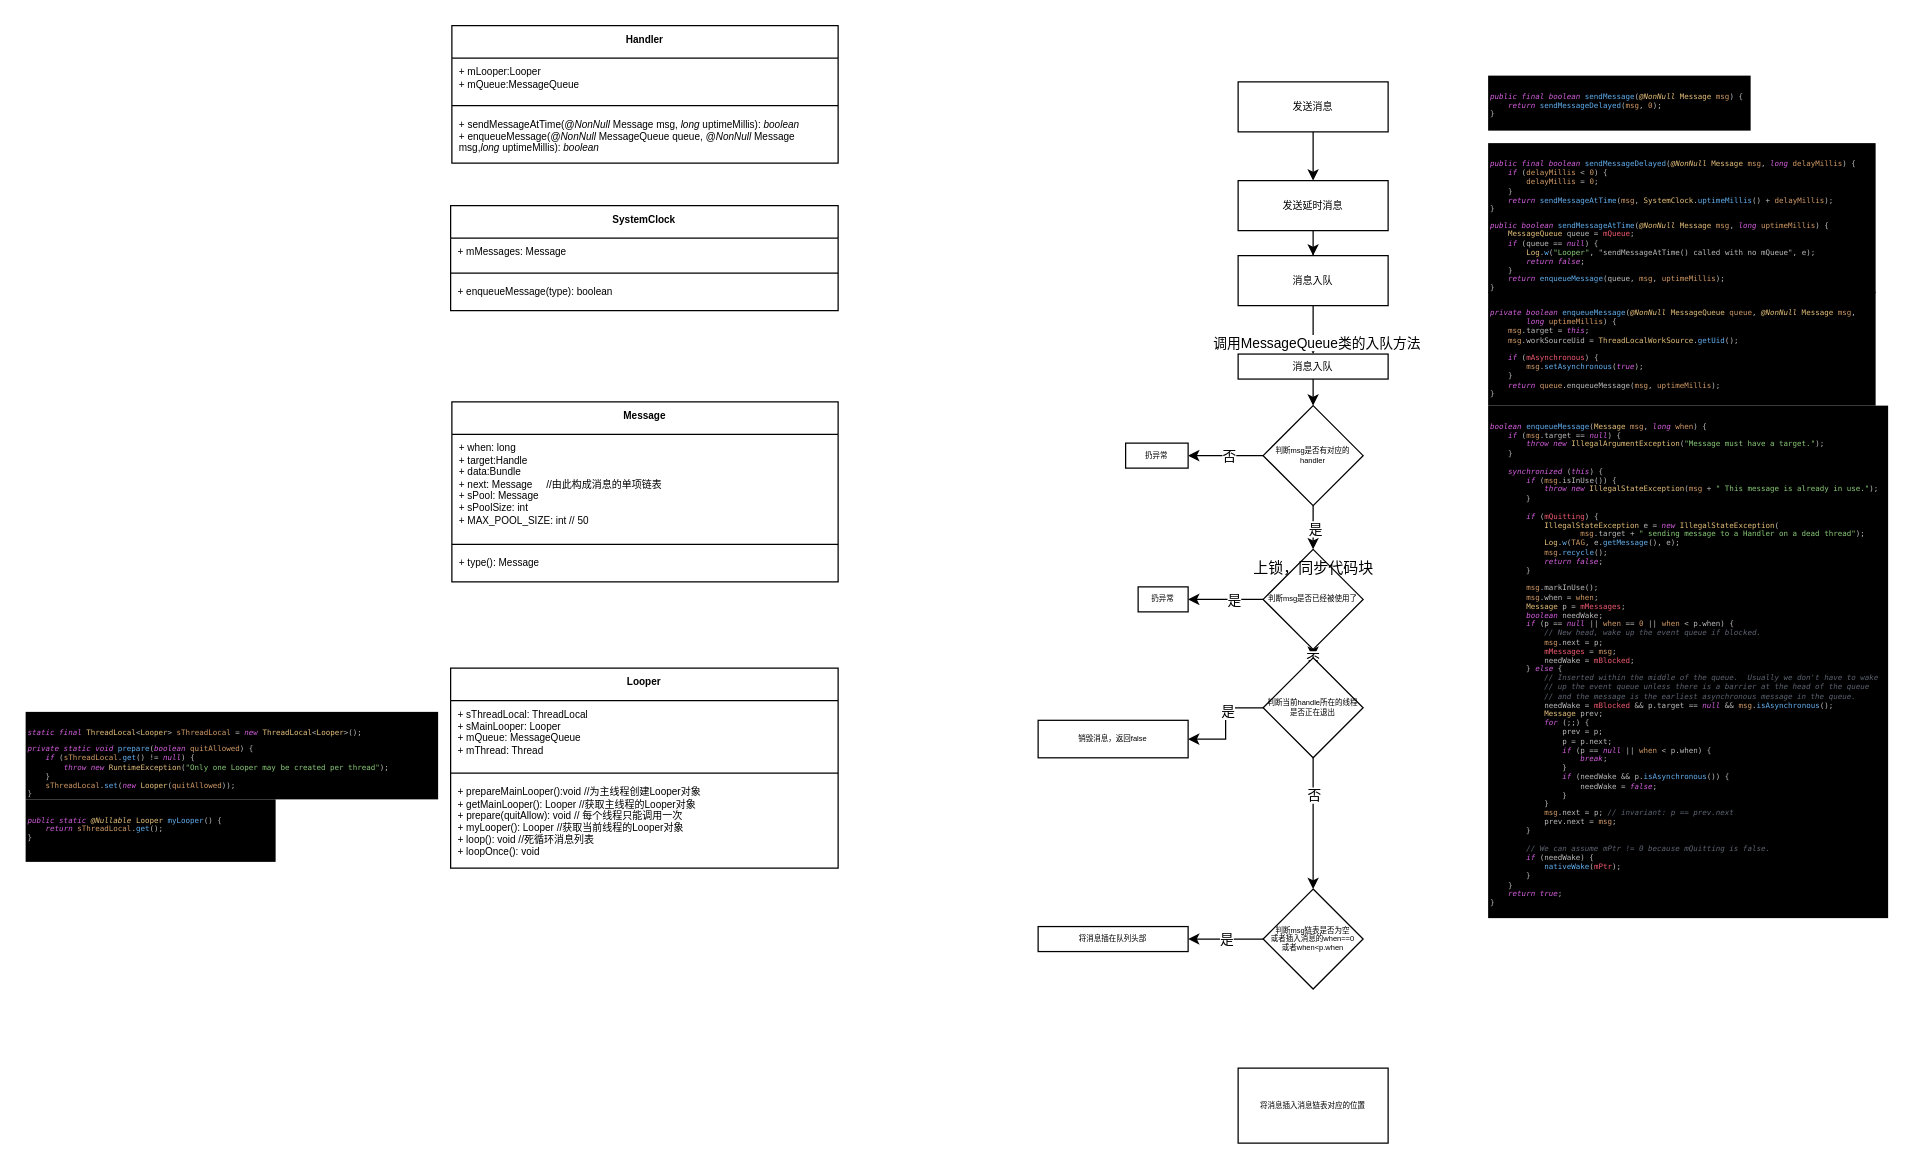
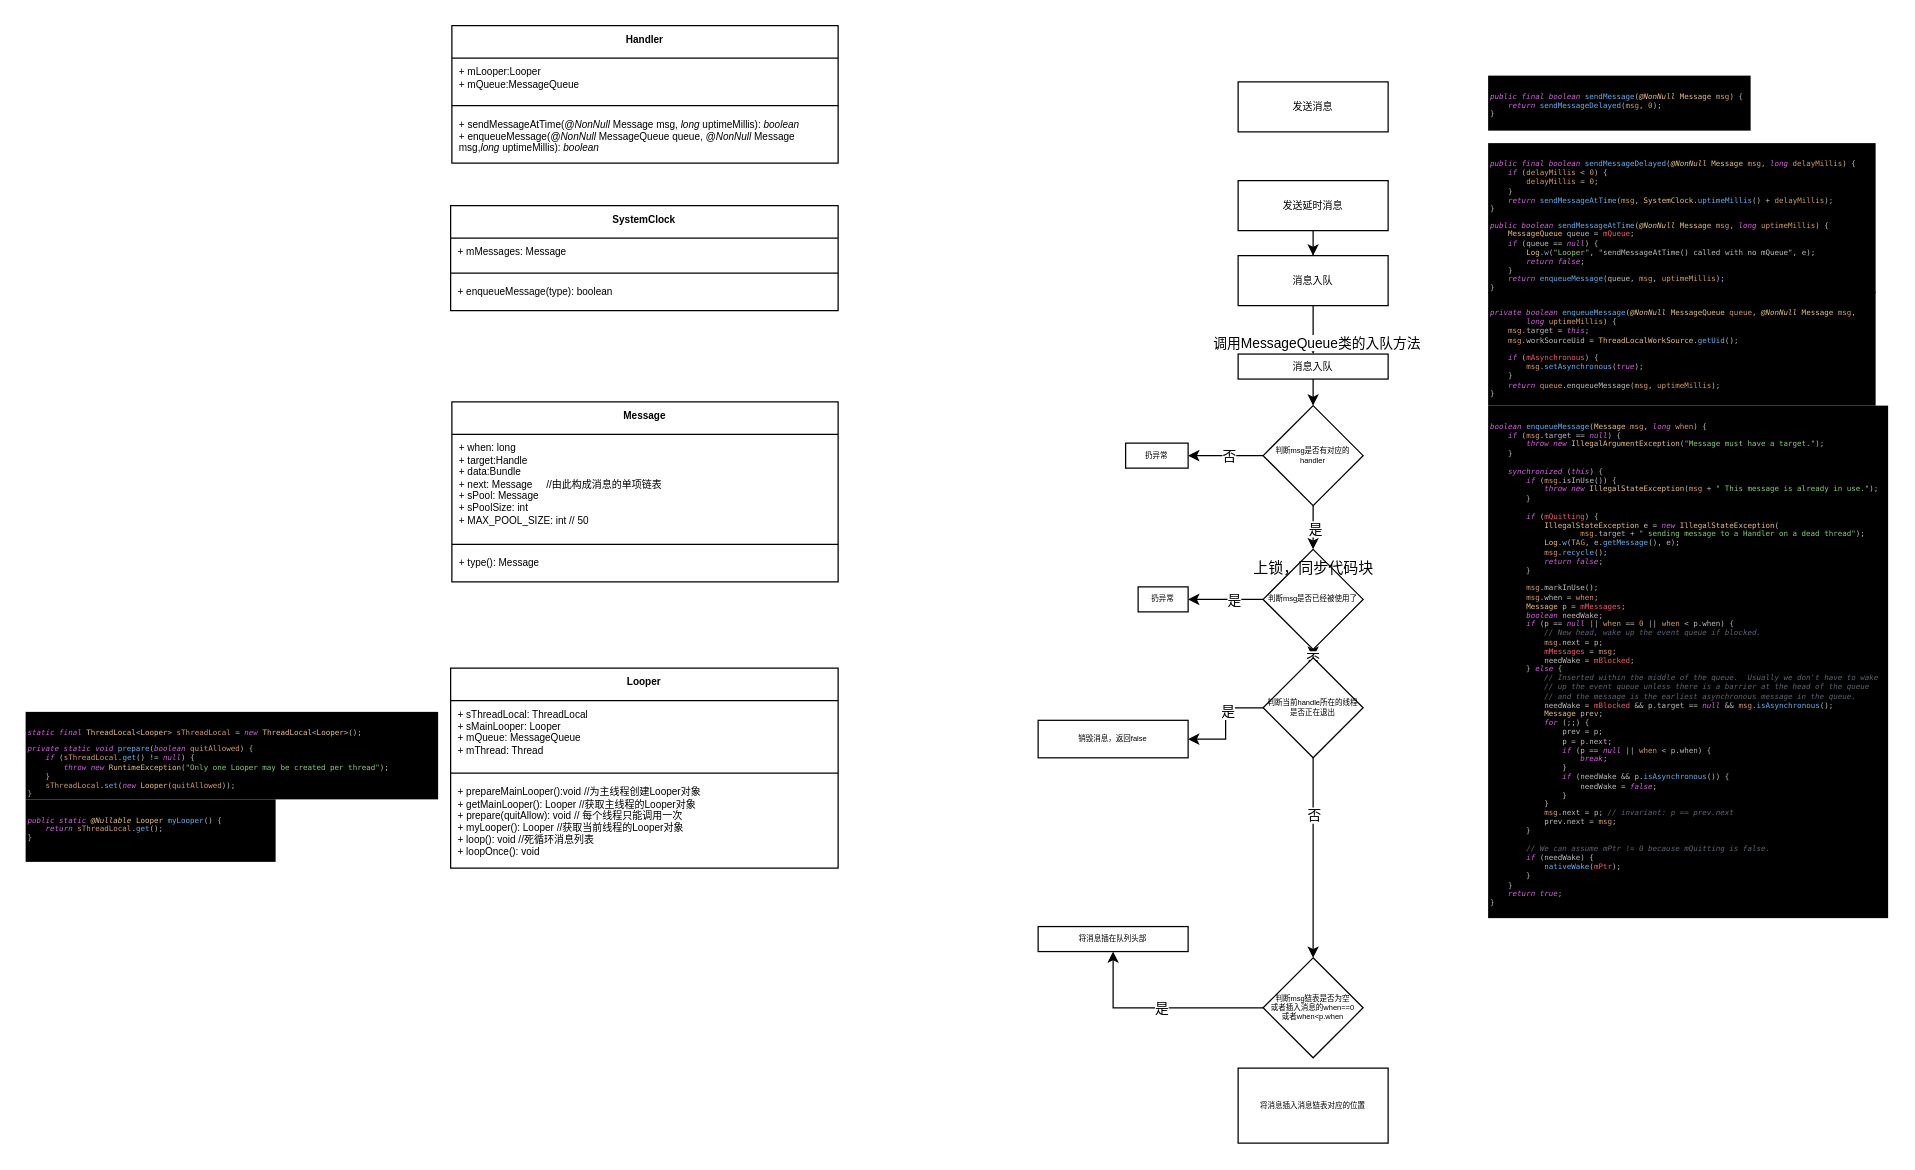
(1313, 153) -> none
(1313, 939) -> (1313, 1008)
